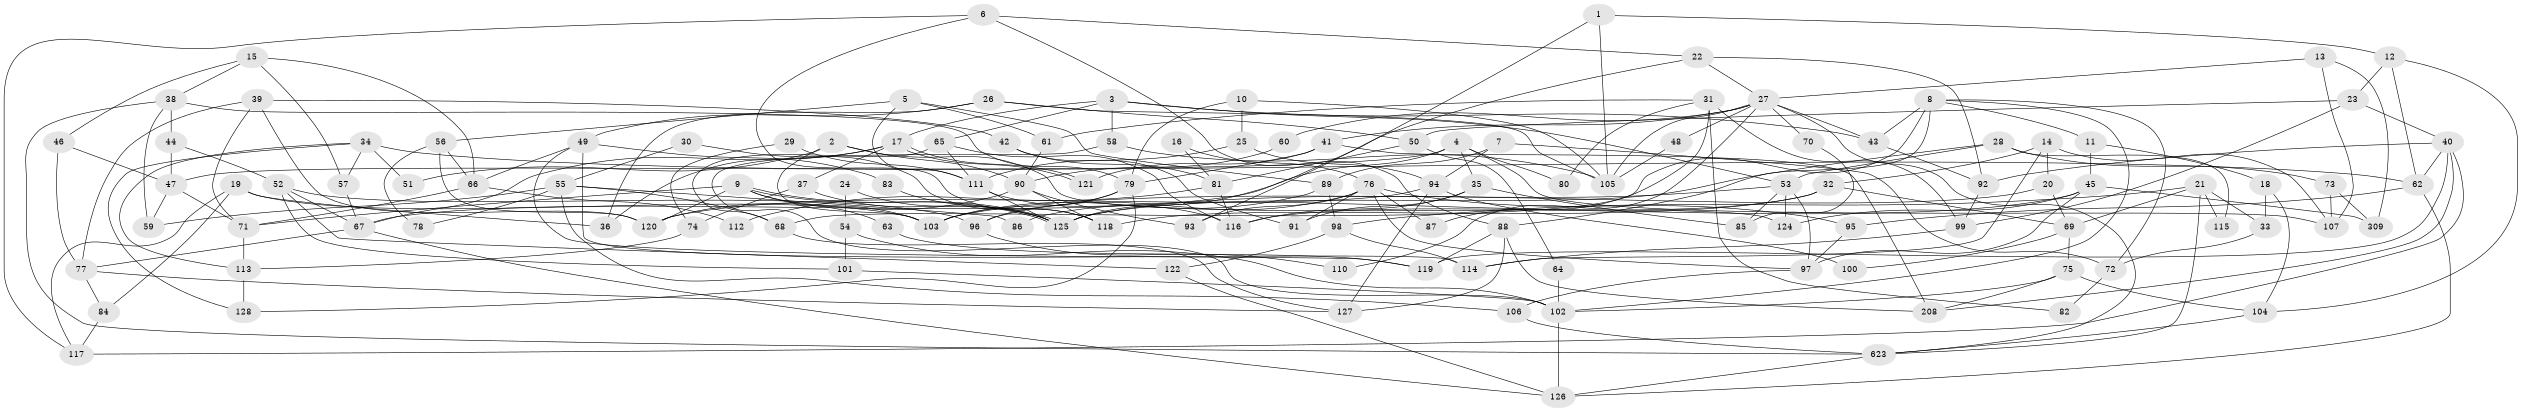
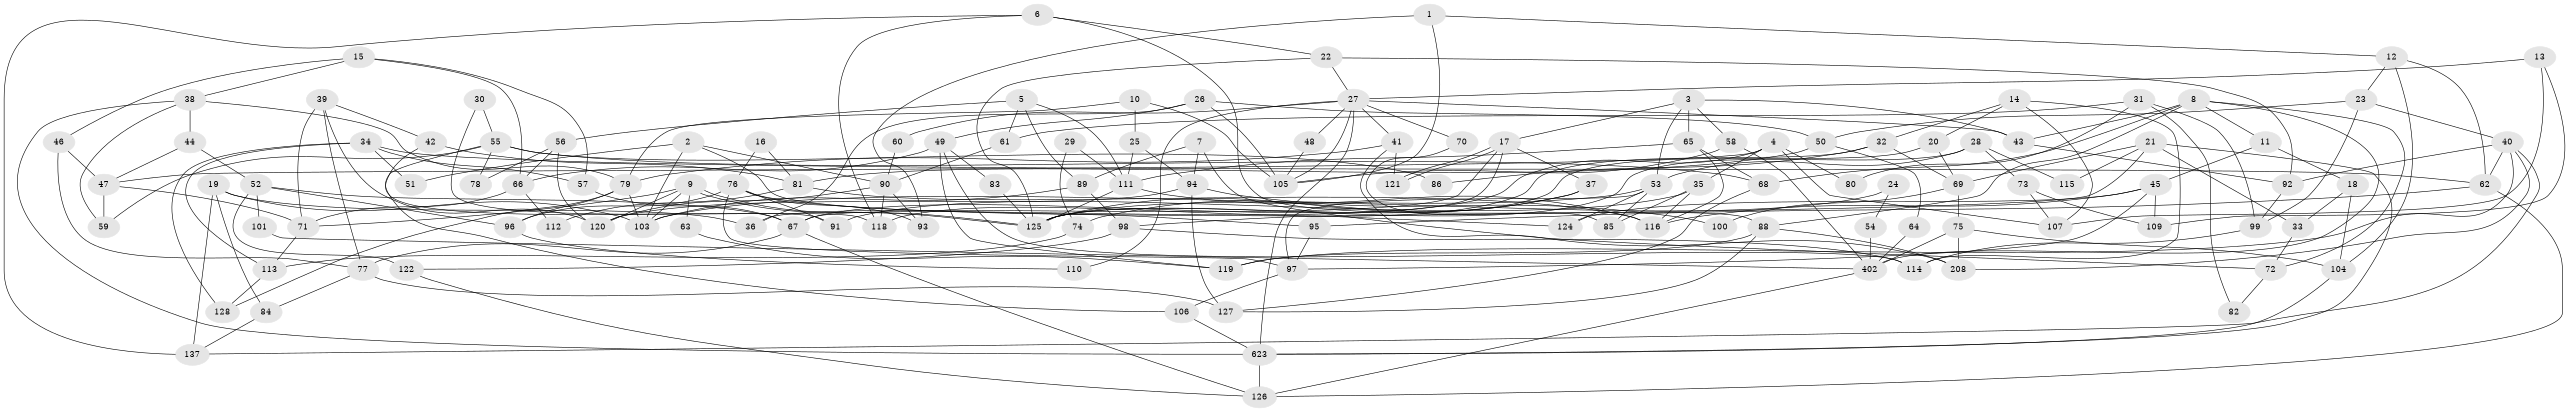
(1431, 227) -> none
(2376, 227) -> (2155, 227)
(845, 249) -> none
(1558, 312) -> (1870, 270)
(77, 355) -> (192, 355)
